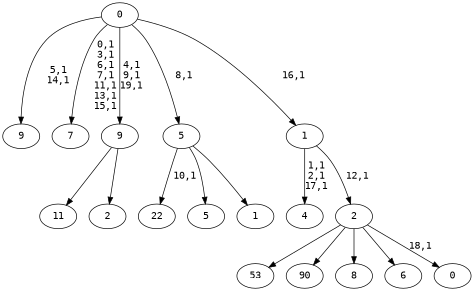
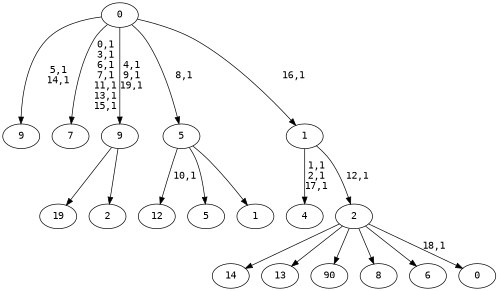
(58, 216) -> (58, 216)
(157, 216) -> (157, 216)
none -> (231, 276)
(255, 276) -> (280, 276)
